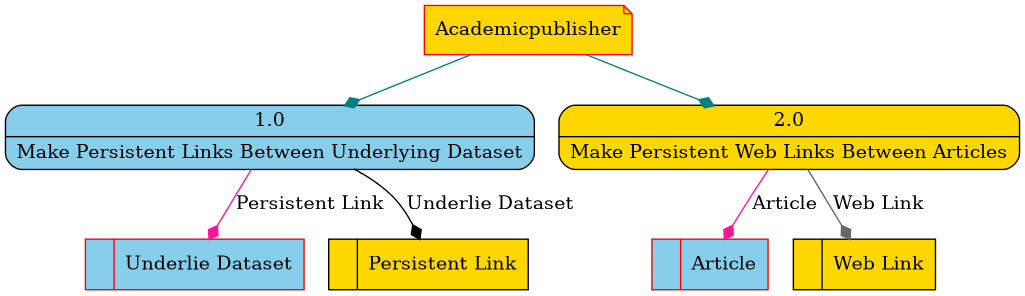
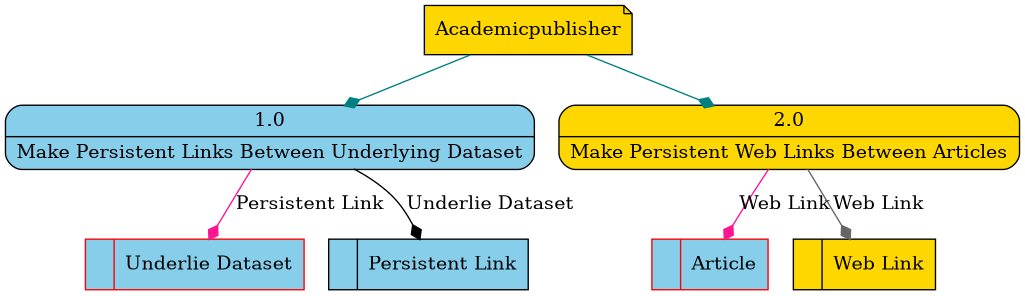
(528, 30) -> (528, 30)
(785, 204) -> (785, 204)
(428, 264) -> (428, 264)
